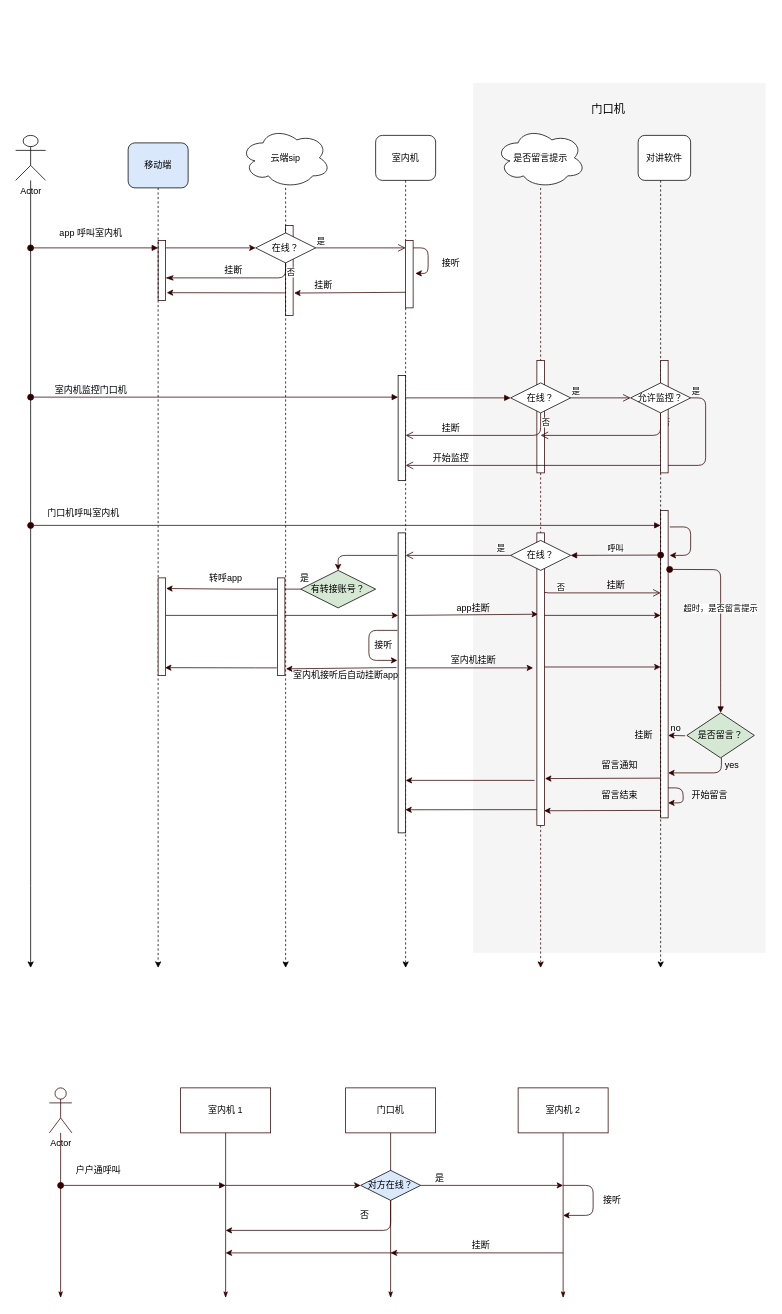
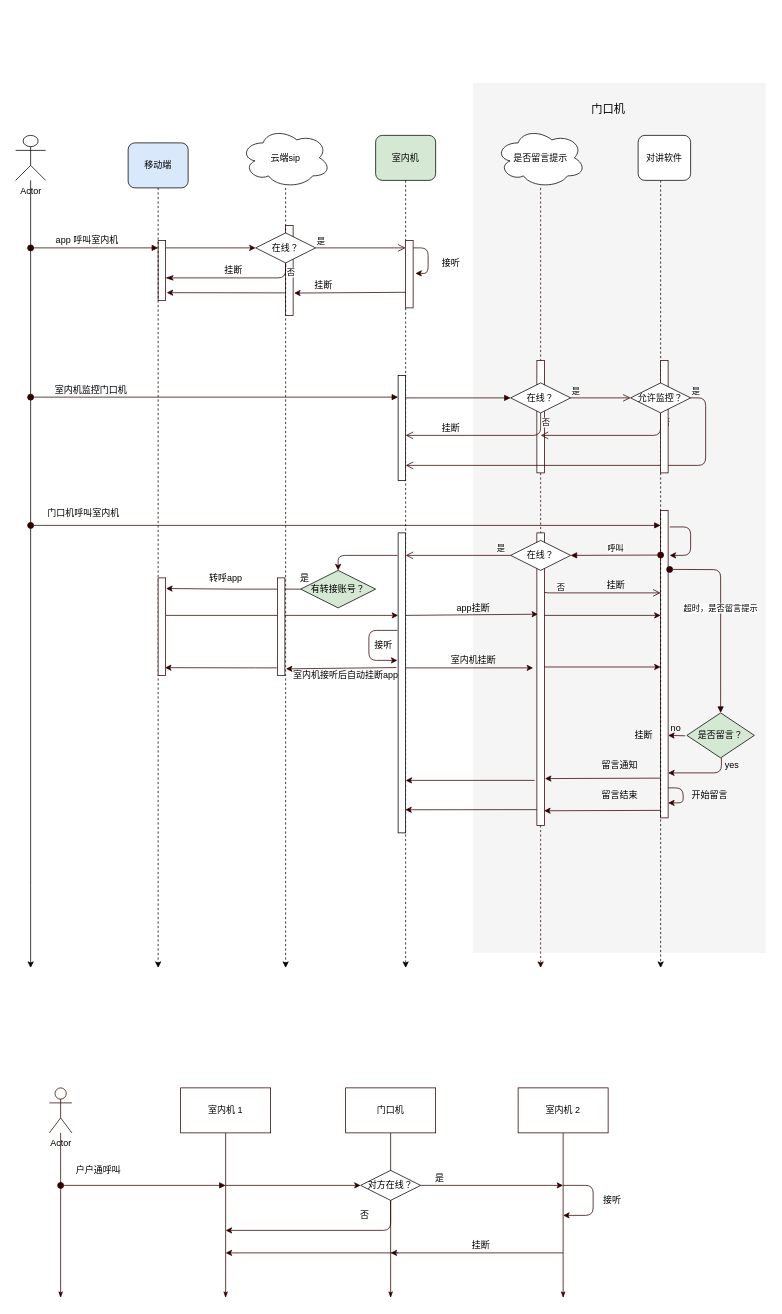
(405, 158) -> (405, 158)
(90, 233) -> (87, 240)
(450, 458) -> none
(390, 1185) -> (390, 1185)
